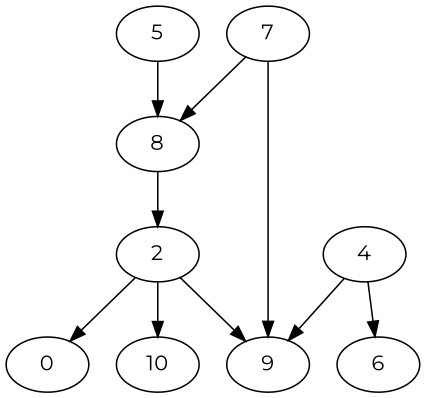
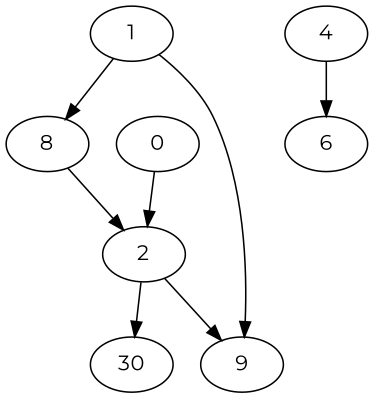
(158, 34) -> none
(268, 34) -> (132, 34)
(108, 304) -> (152, 191)
(322, 304) -> none
(158, 365) -> (132, 365)
